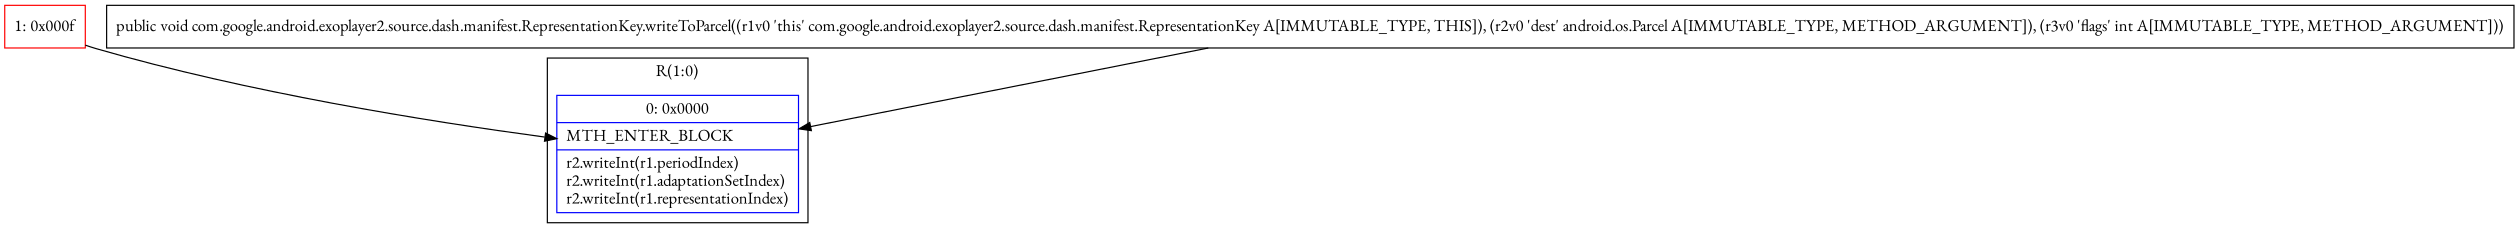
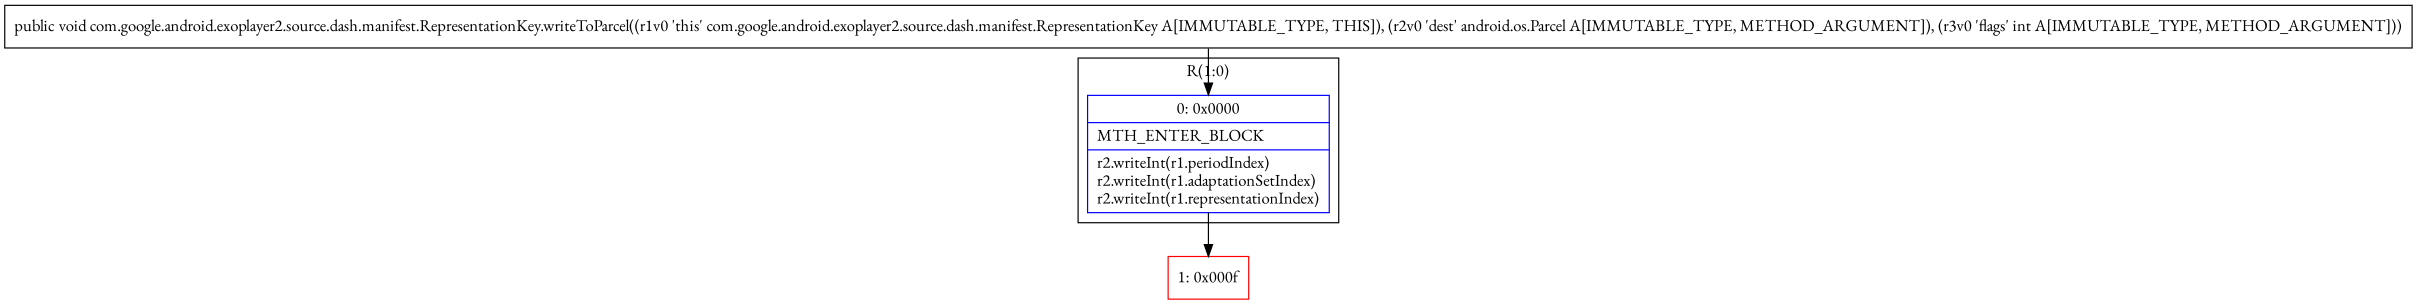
(313, 99) -> (1208, 230)
